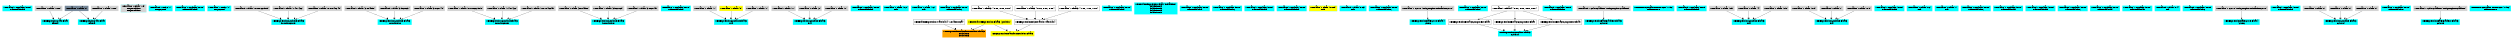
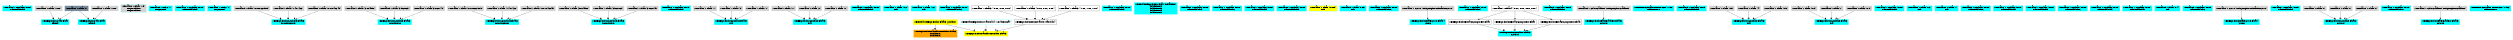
(731, 8) -> (731, 8)
(939, 22) -> (986, 22)
(950, 27) -> (986, 27)
